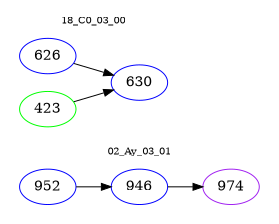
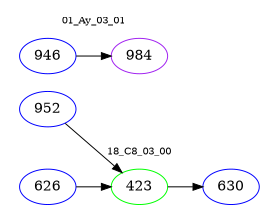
(94, 21) -> (139, 152)
(89, 68) -> (89, 187)
(139, 152) -> (94, 21)
(89, 187) -> (95, 149)
(231, 187) -> (139, 56)
